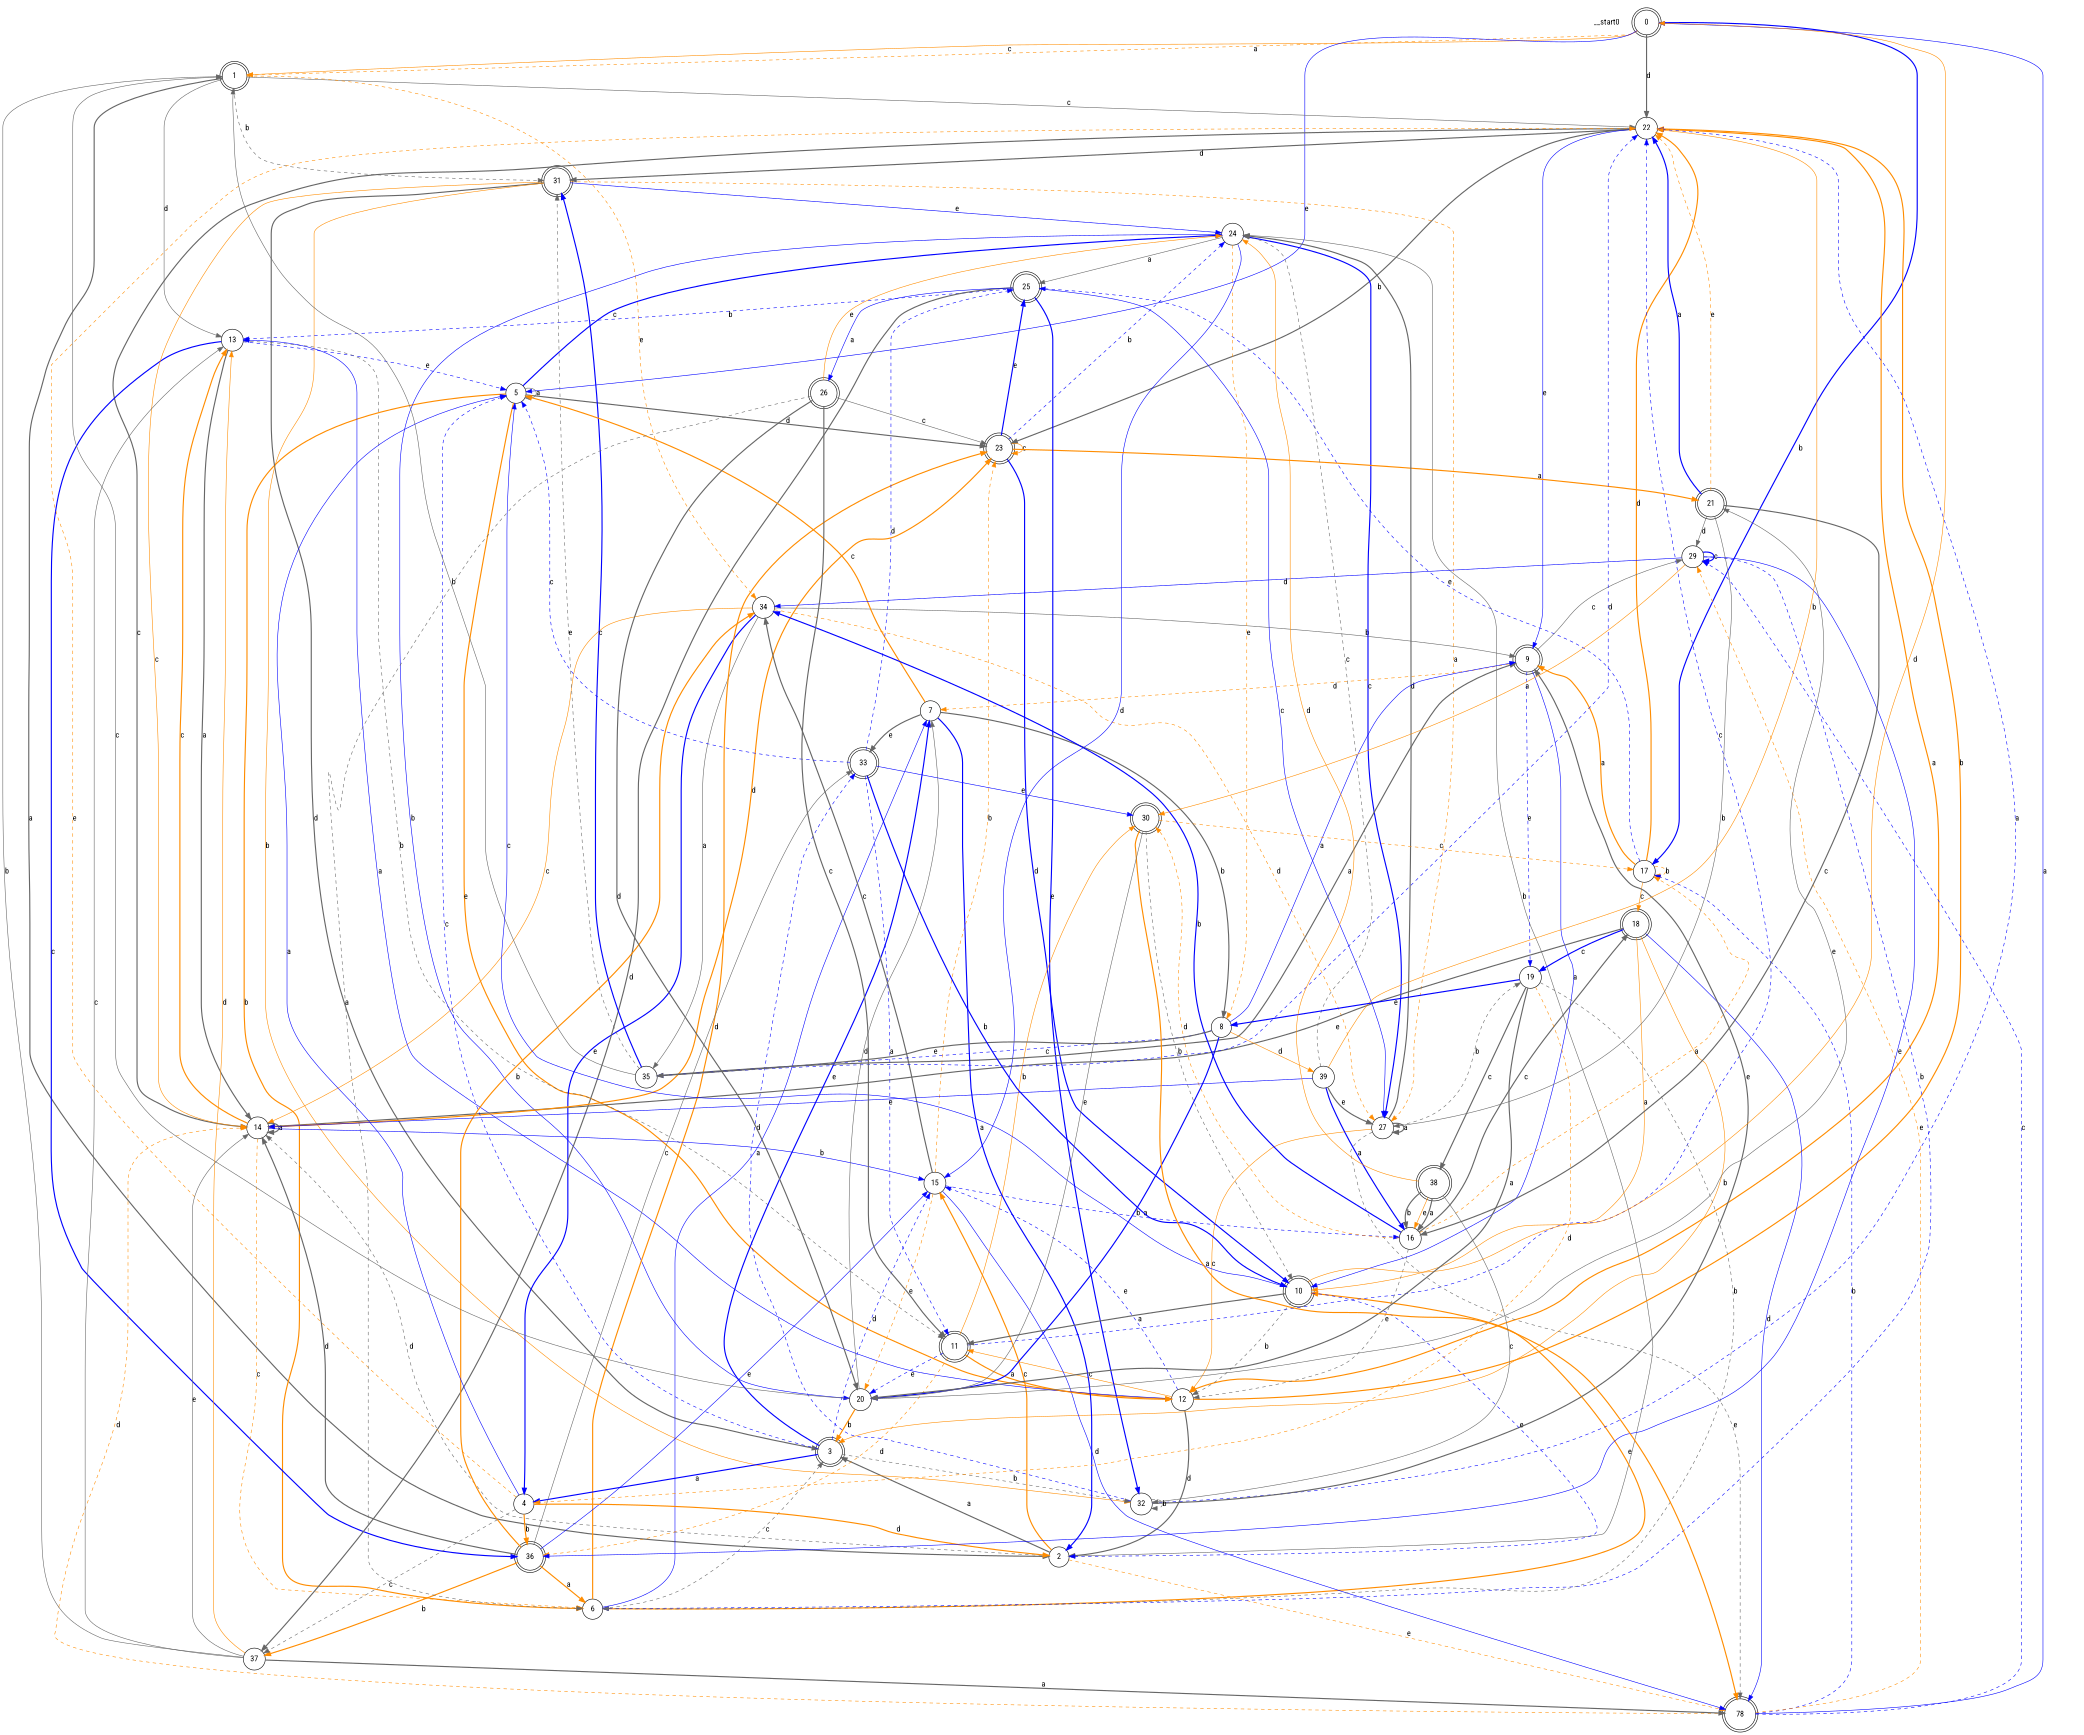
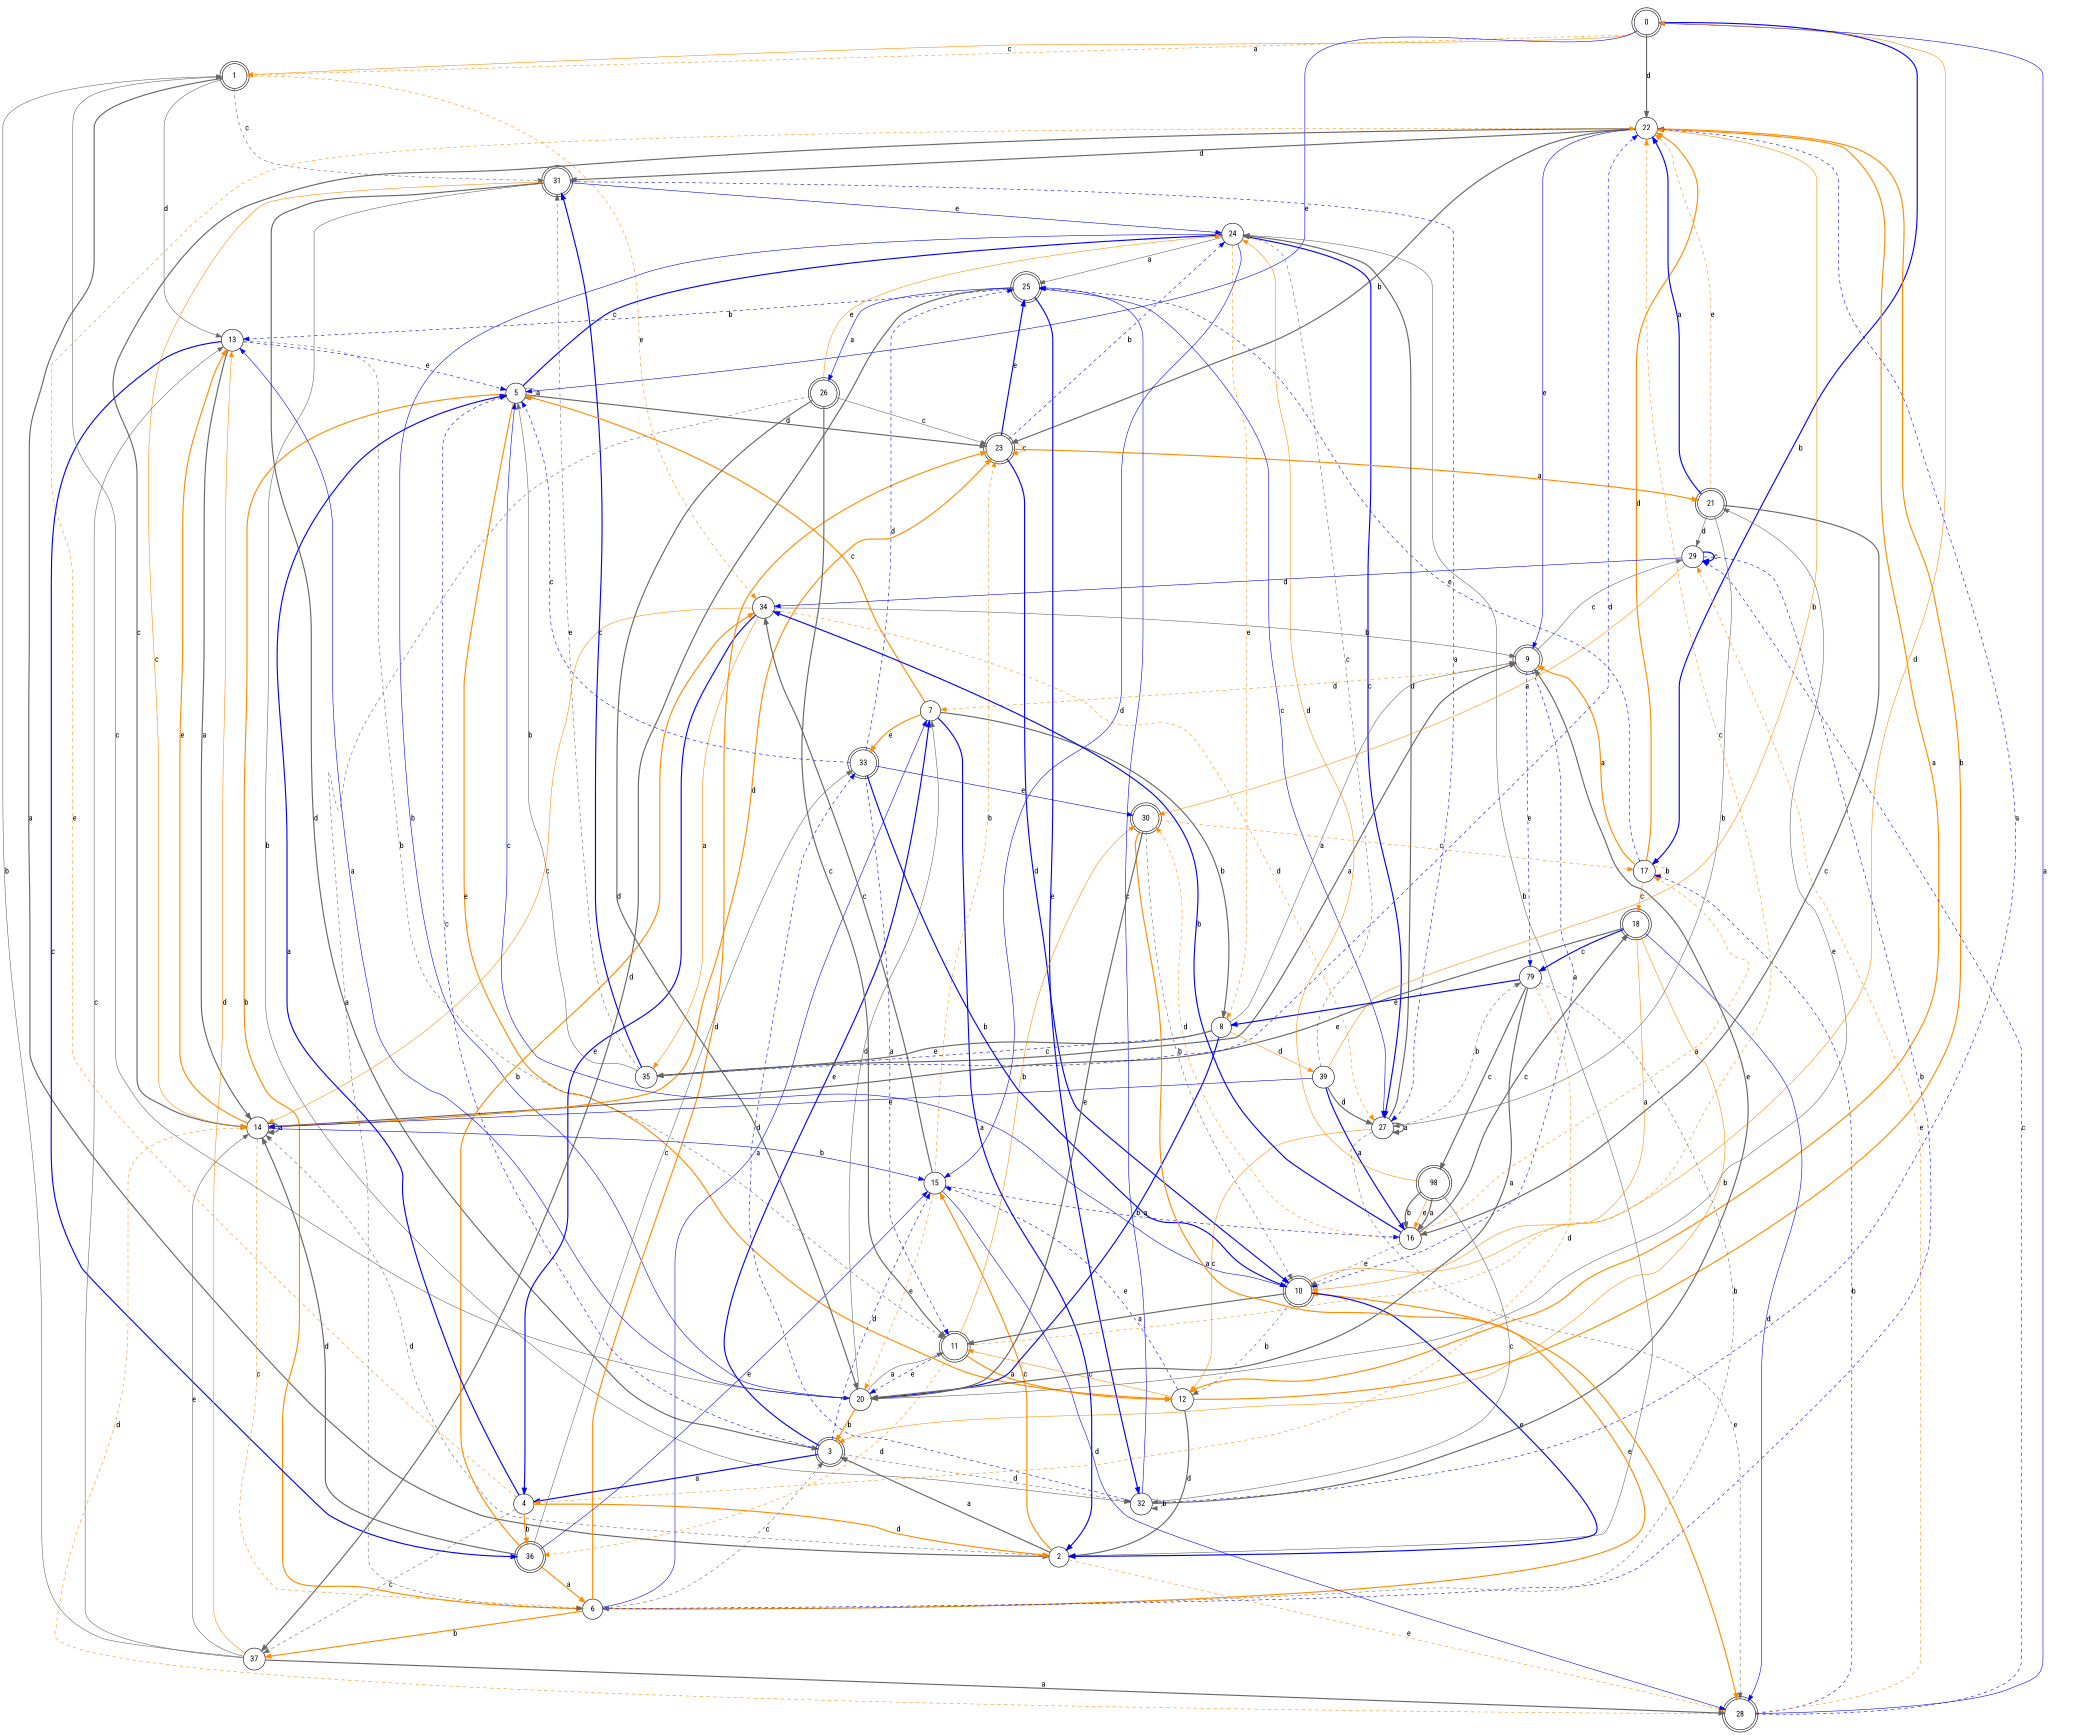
(1607, 22) -> none
(938, 102) -> none
(247, 128) -> (247, 128)
(1454, 235) -> (1454, 235)
(460, 609) -> (528, 765)
(895, 727) -> (895, 727)
(182, 735) -> (182, 735)
(1336, 804) -> (1336, 804)
(703, 841) -> (703, 841)
none -> (1126, 856)
(287, 919) -> (287, 919)
(1530, 977) -> (1530, 977)
(271, 1028) -> (271, 1028)
(1754, 1032) -> (1754, 1032)
(1559, 1063) -> (1559, 1063)
(434, 1074) -> (369, 994)
(1343, 1103) -> (1343, 1103)
(1077, 1133) -> (1077, 1133)
(1434, 1183) -> (1434, 1183)
none -> (899, 1366)
(1338, 1367) -> (1358, 1263)
(1624, 1435) -> none
(1015, 1479) -> (1015, 1479)
(1529, 1544) -> (1529, 1544)
(395, 1610) -> (427, 1634)
(1740, 1714) -> (1740, 1714)
